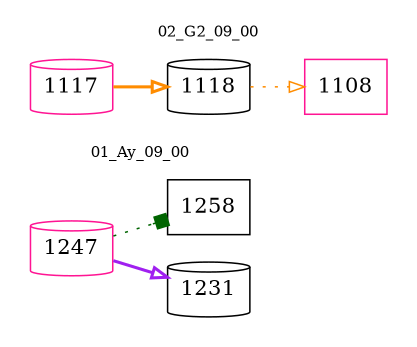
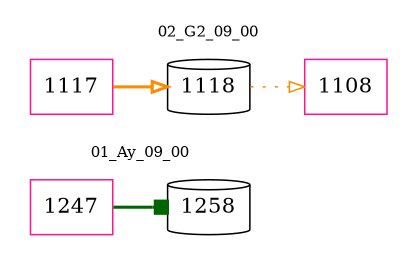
(72, 87) -> (72, 87)
(209, 207) -> (209, 207)
(133, 230) -> (133, 207)
(72, 248) -> (72, 207)
(209, 289) -> none
